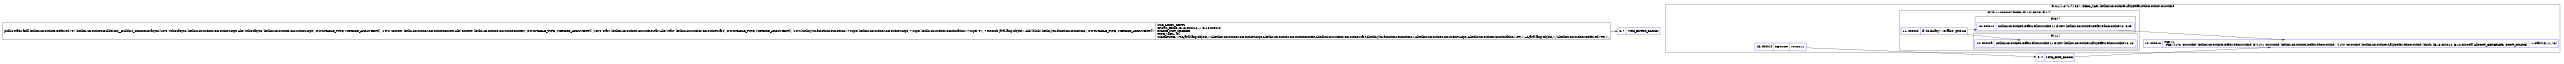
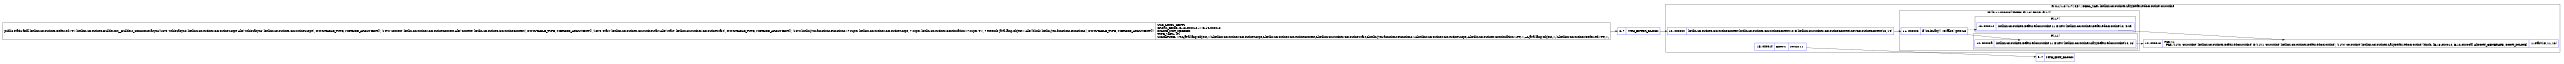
(2055, 19) -> (2055, 19)
none -> (1780, 31)
(1782, 47) -> (1781, 47)
(2196, 51) -> (2139, 44)
